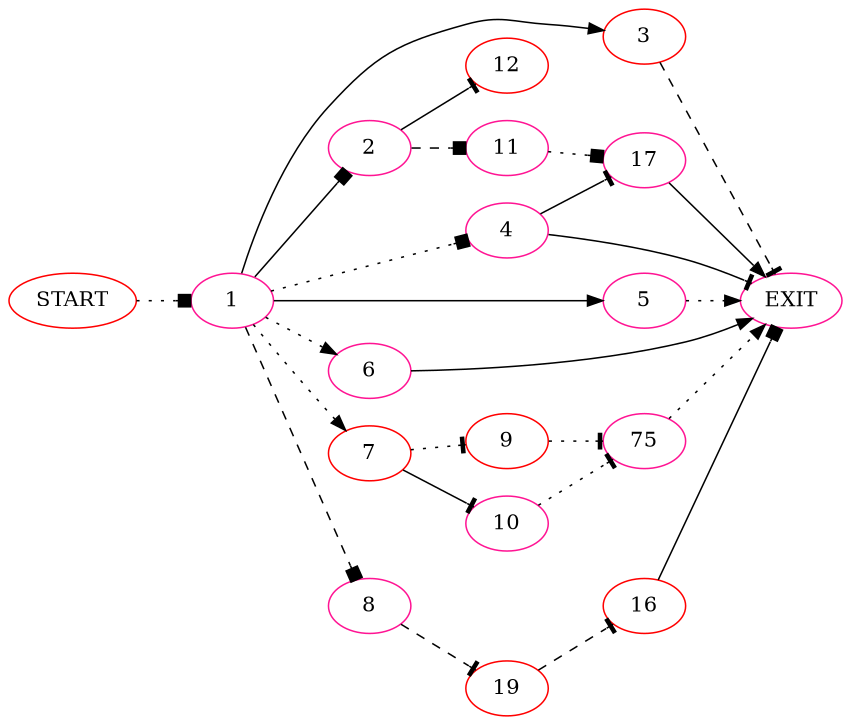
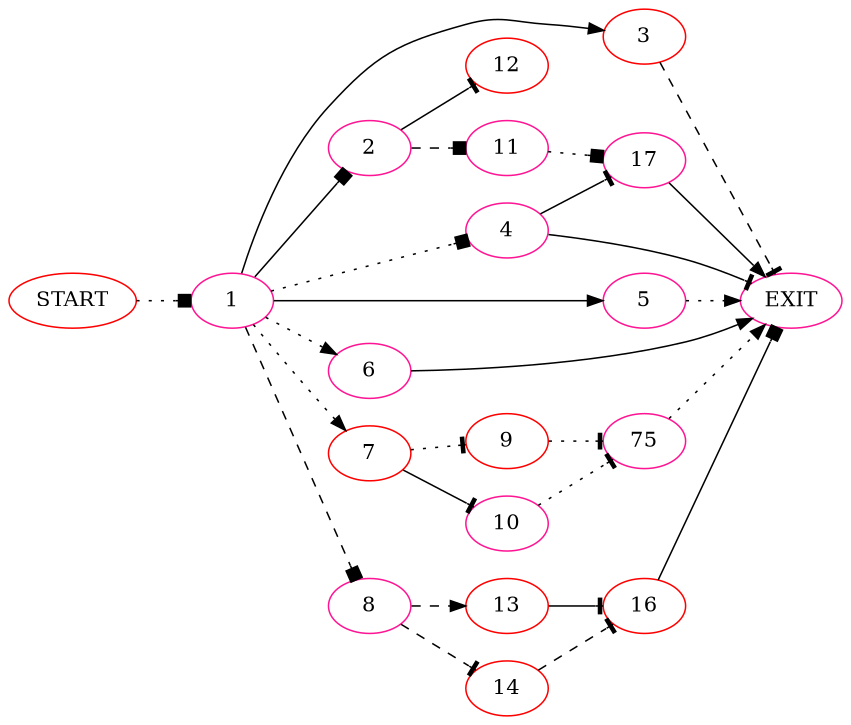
none -> (507, 606)
(507, 688) -> (507, 688)
